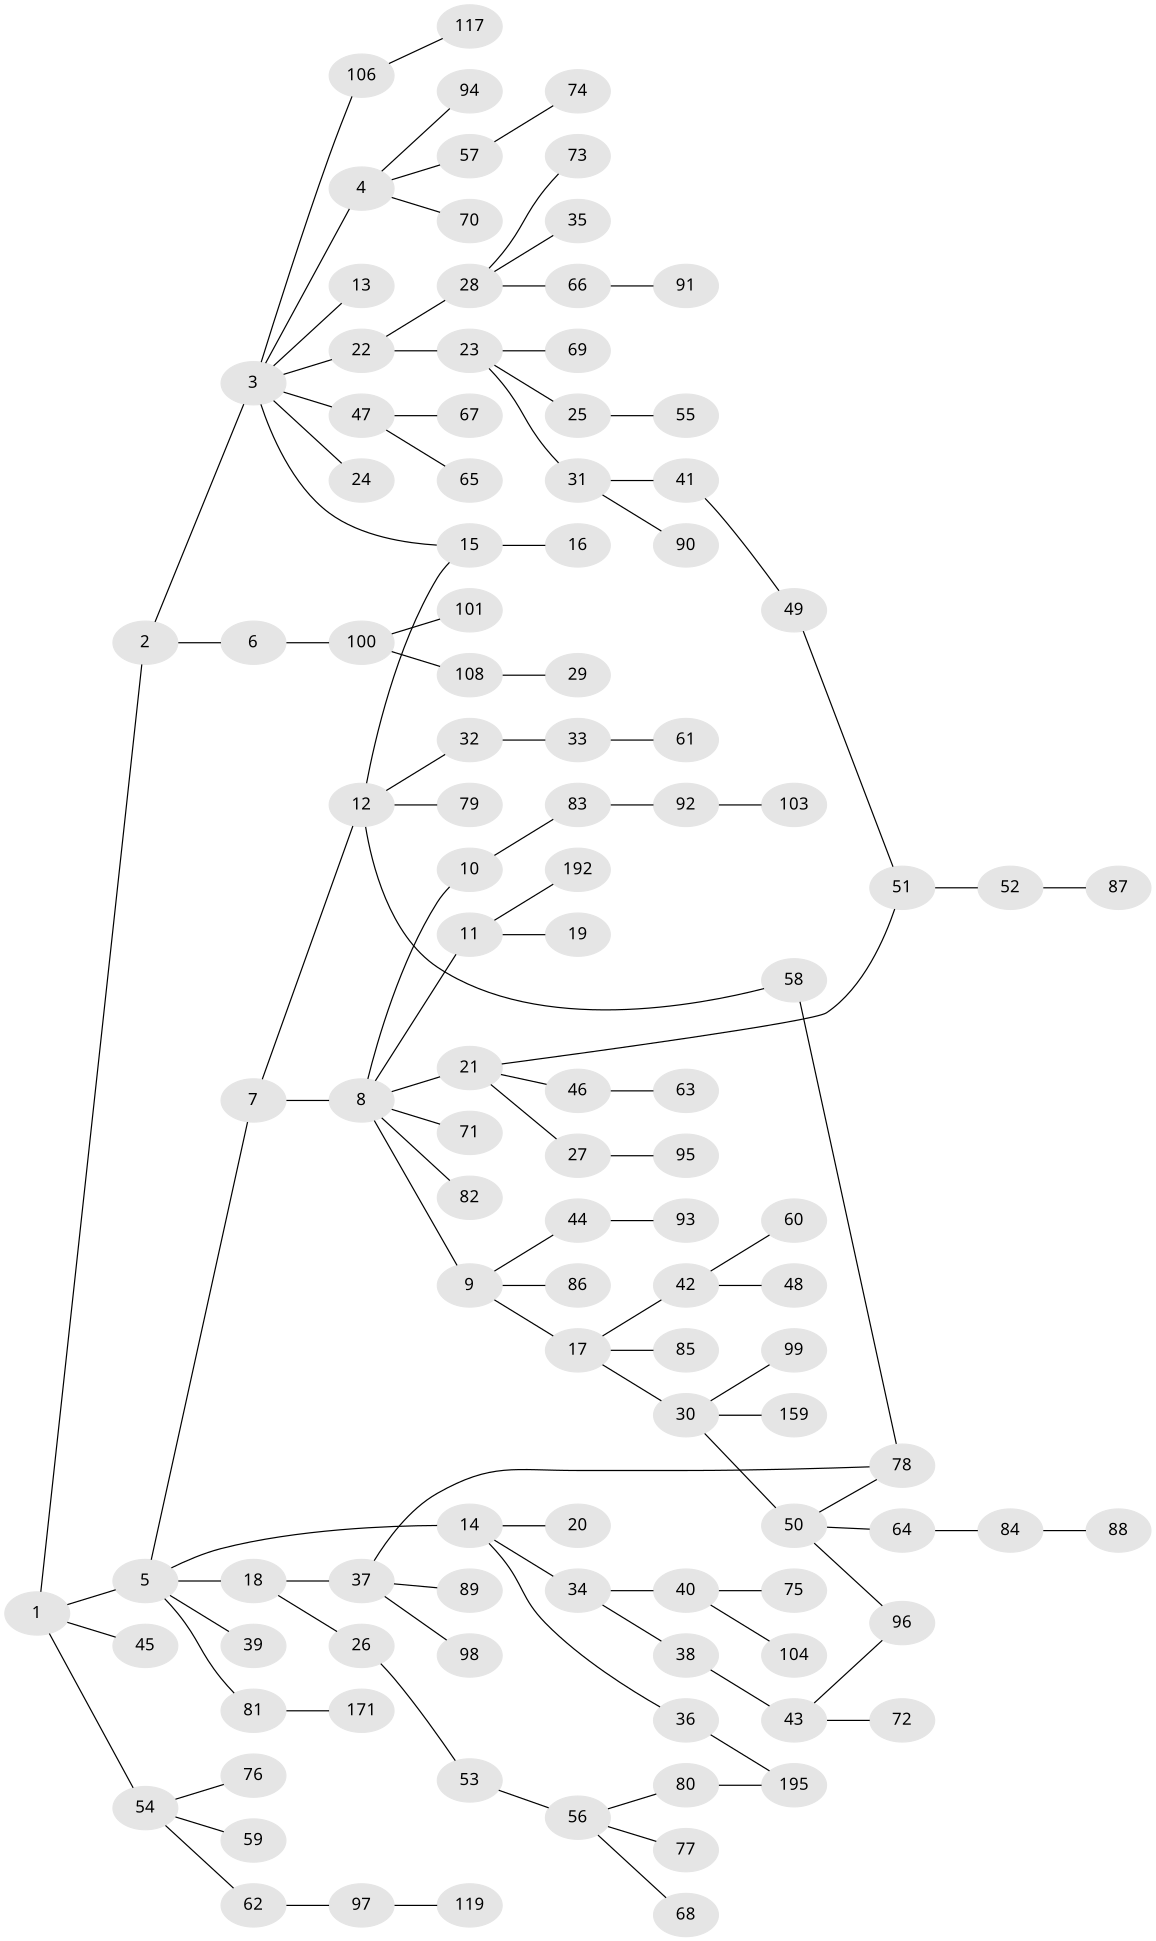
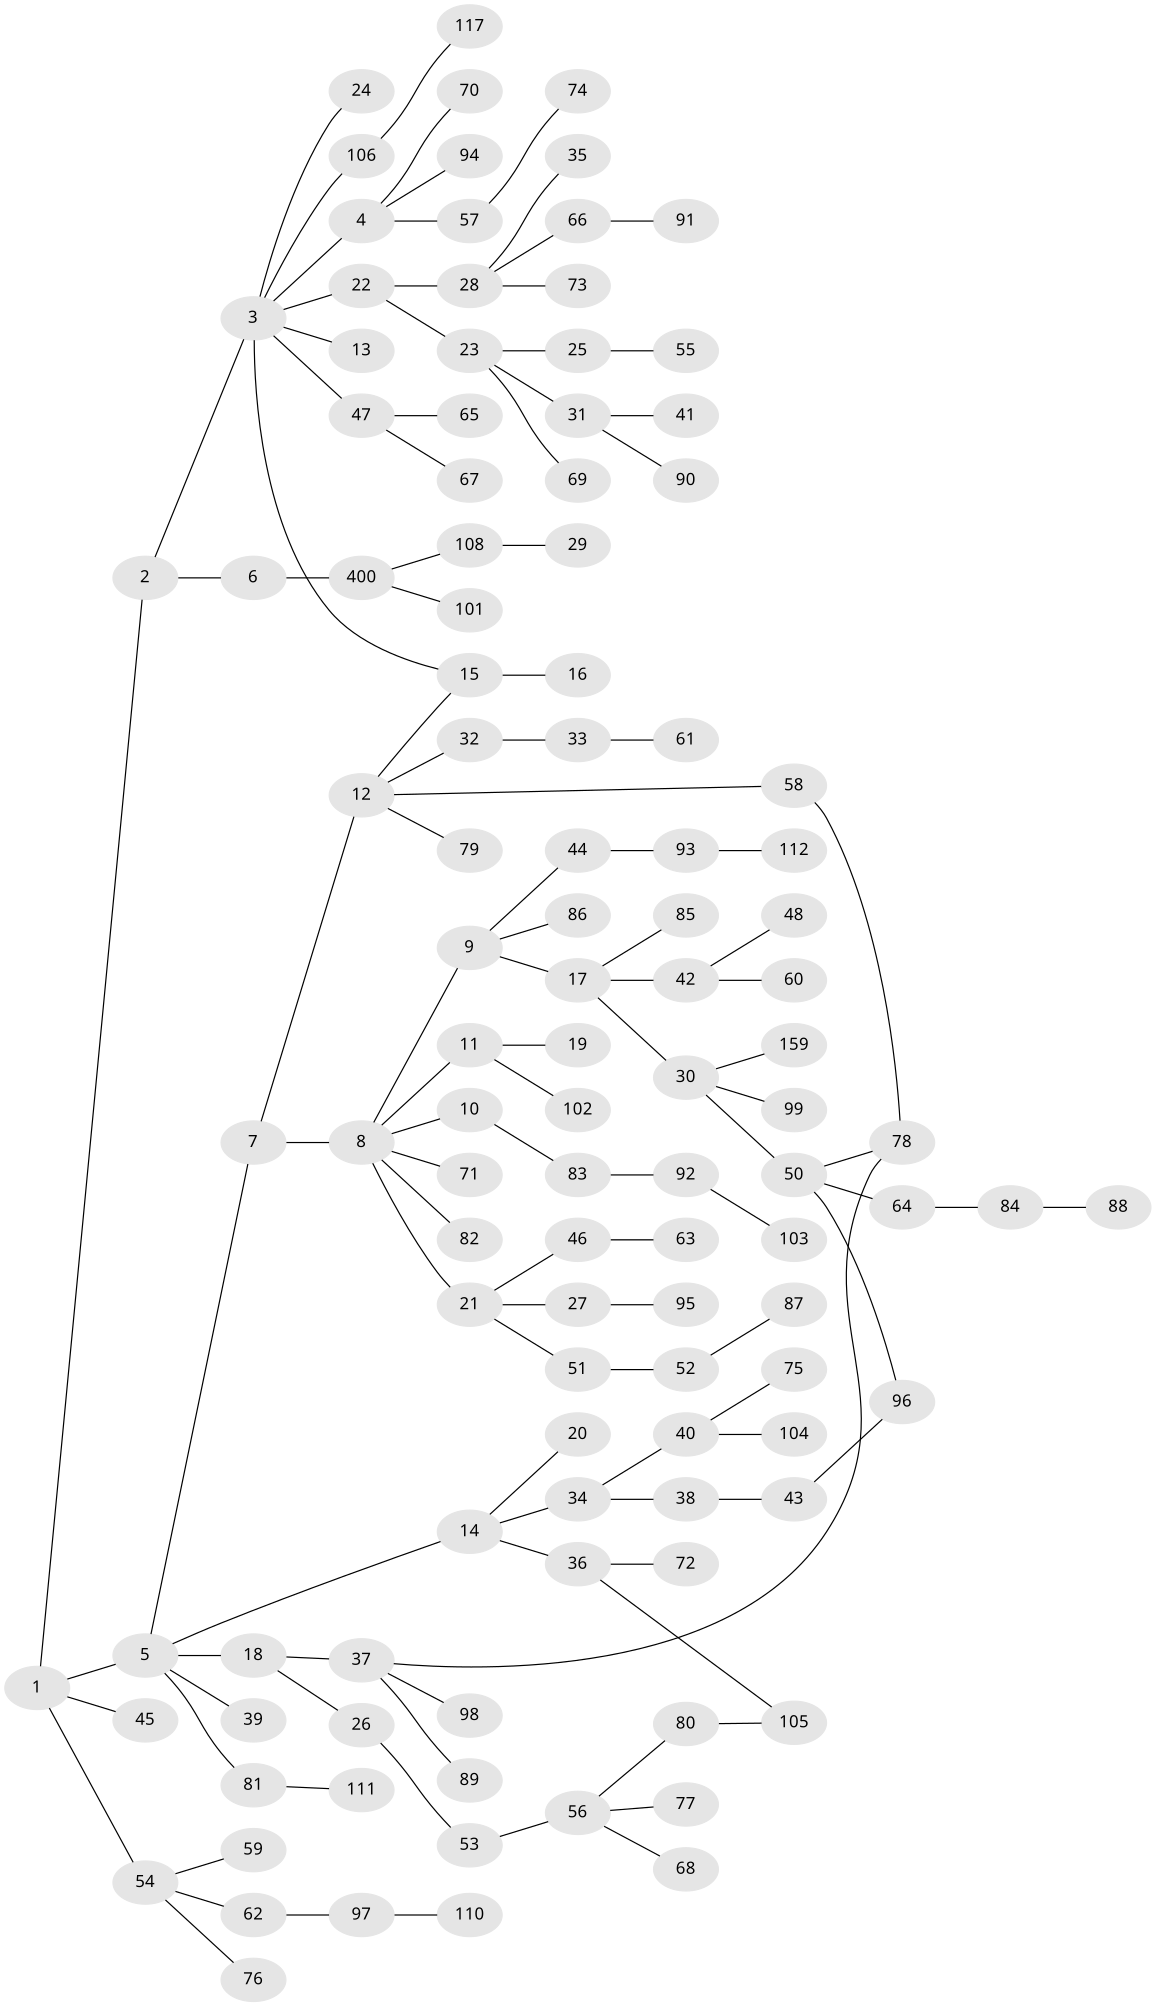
(794, 610) -> none
(362, 643) -> (362, 578)
none -> (794, 851)
(578, 870) -> (578, 1110)
(362, 1711) -> (362, 1790)
(848, 1720) -> (632, 1564)
(794, 1785) -> (794, 1723)
(470, 1905) -> (470, 1915)
